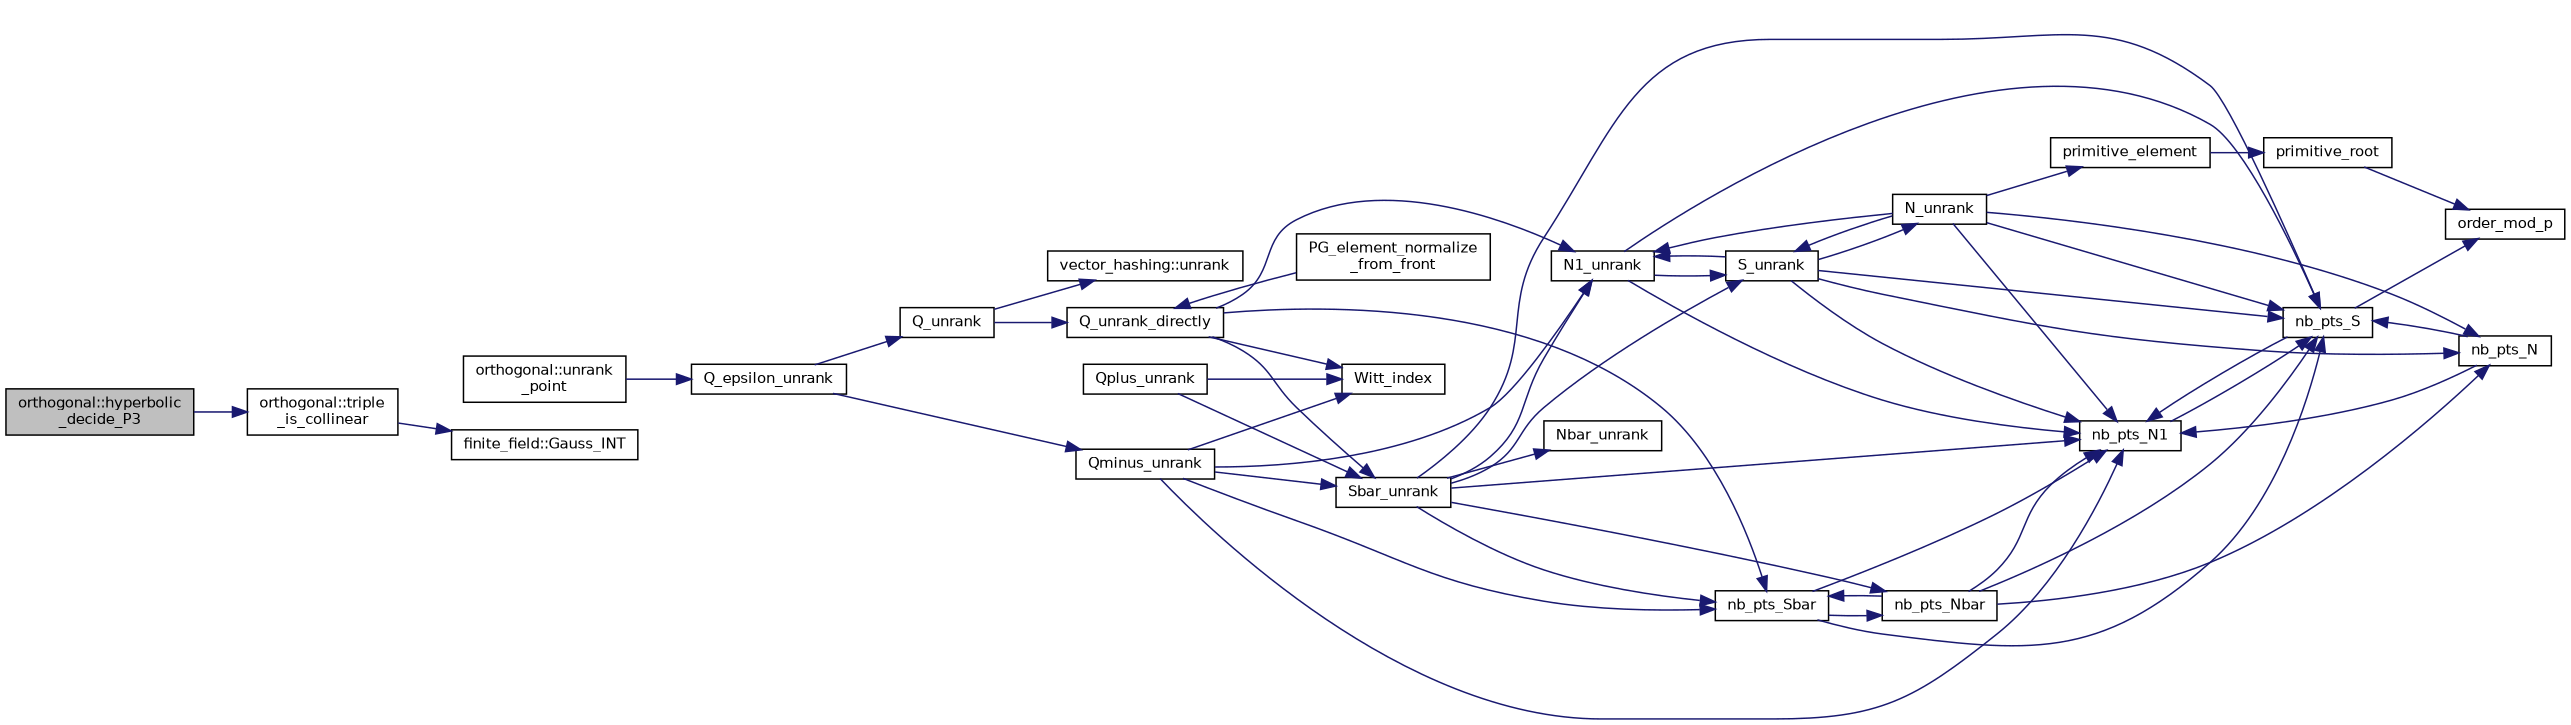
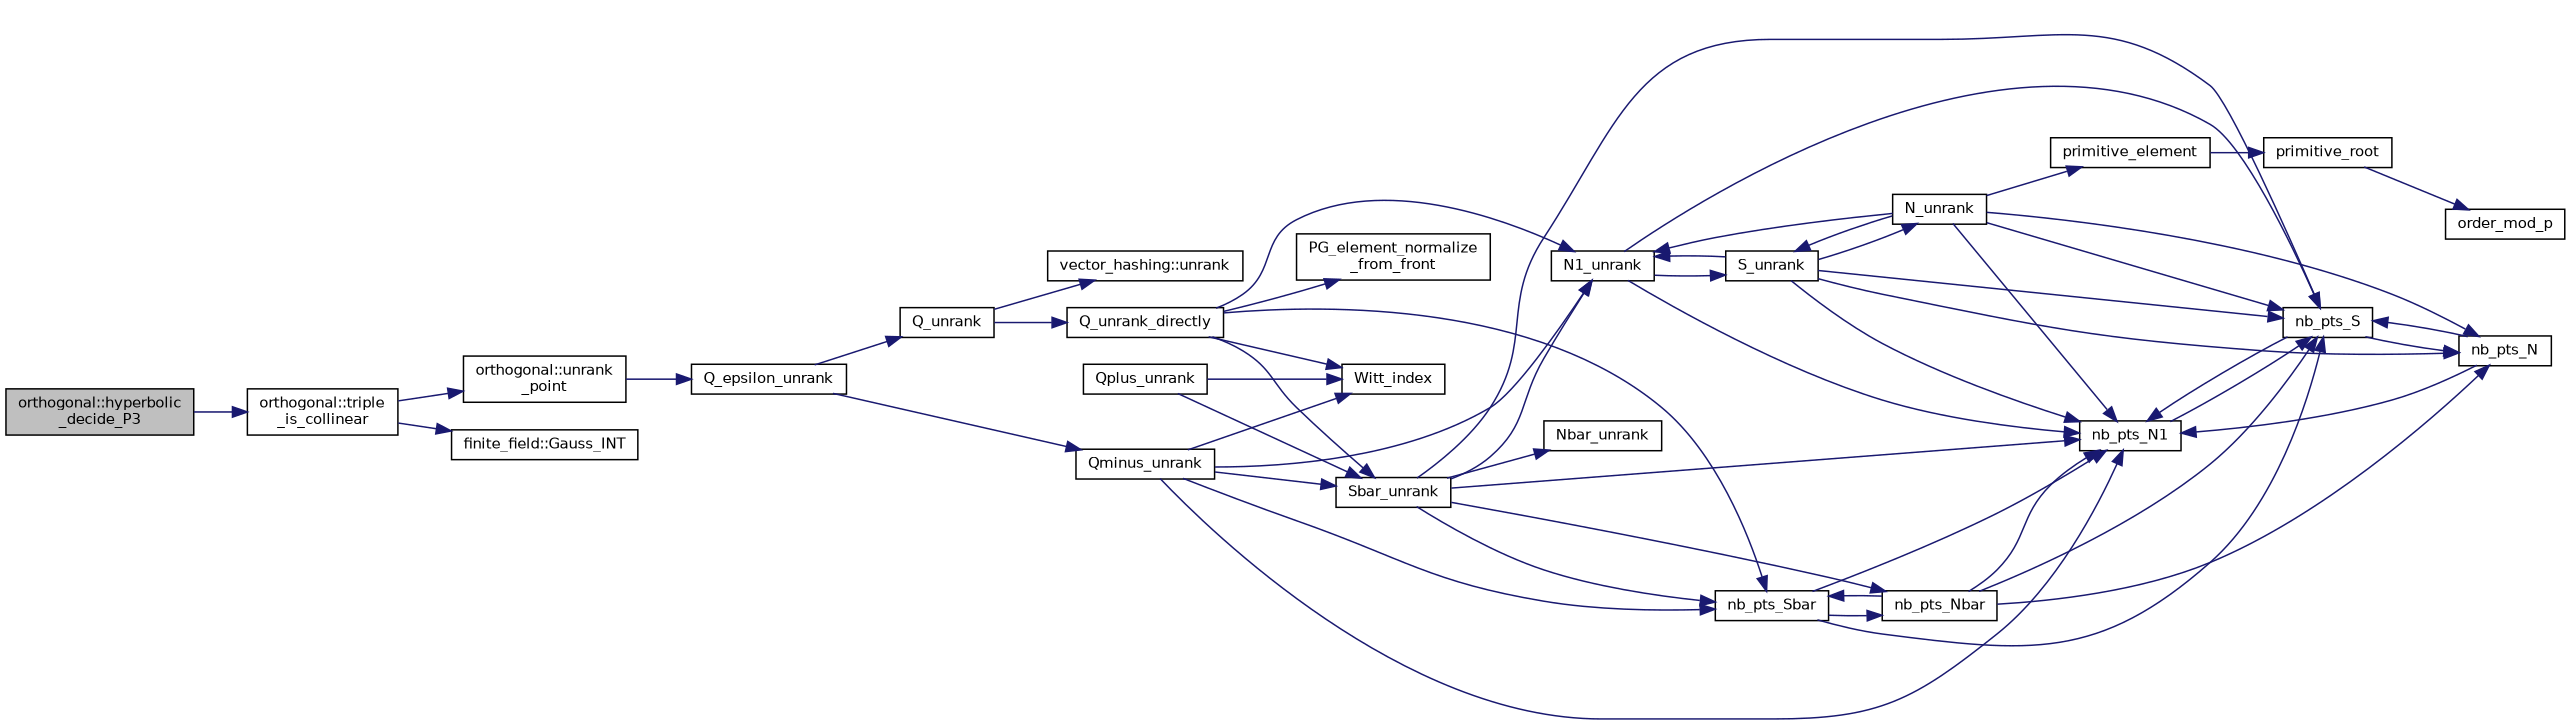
(2410, 277) -> (2405, 345)
(1232, 290) -> (1275, 298)
(1582, 378) -> none
none -> (423, 397)
